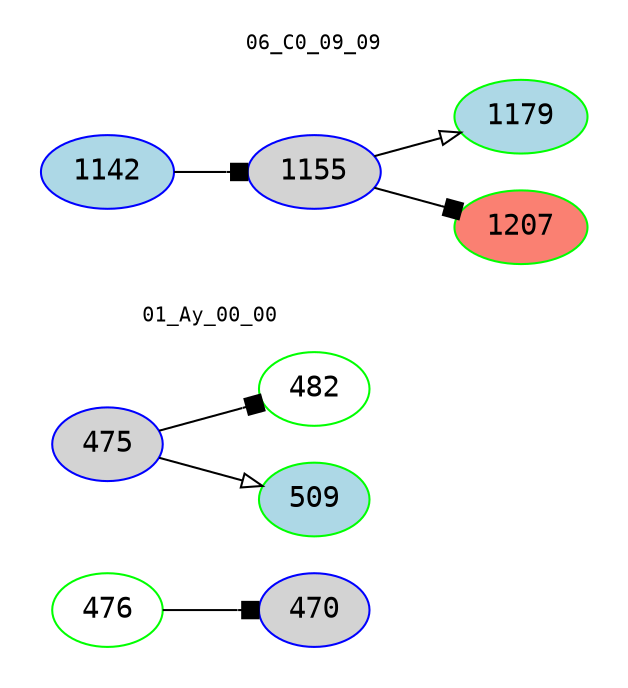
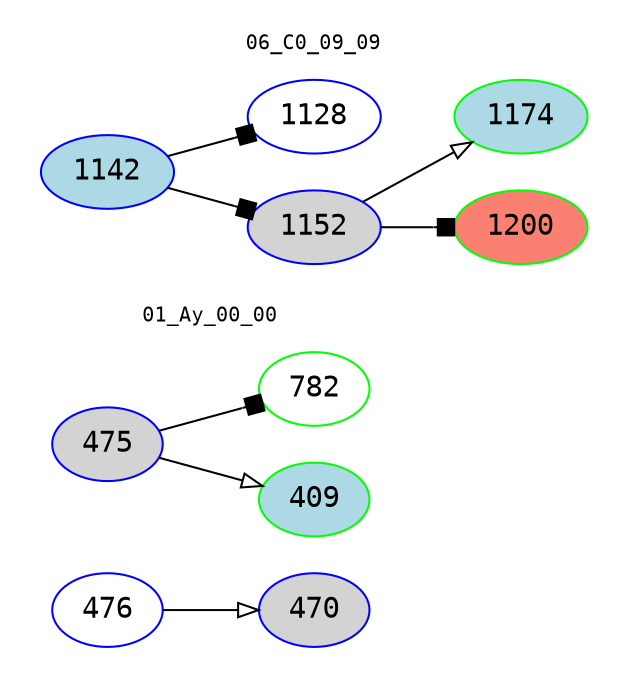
none -> (314, 117)
(521, 117) -> (521, 117)
(314, 172) -> (314, 227)
(521, 227) -> (521, 227)
(314, 389) -> (314, 389)
(314, 500) -> (314, 500)
(107, 610) -> (107, 610)
(200, 610) -> (200, 610)
